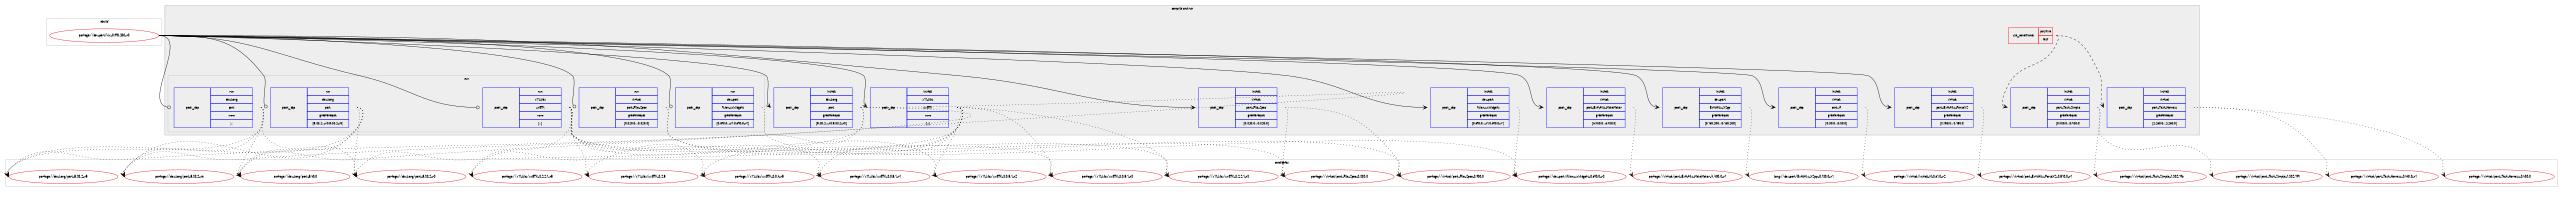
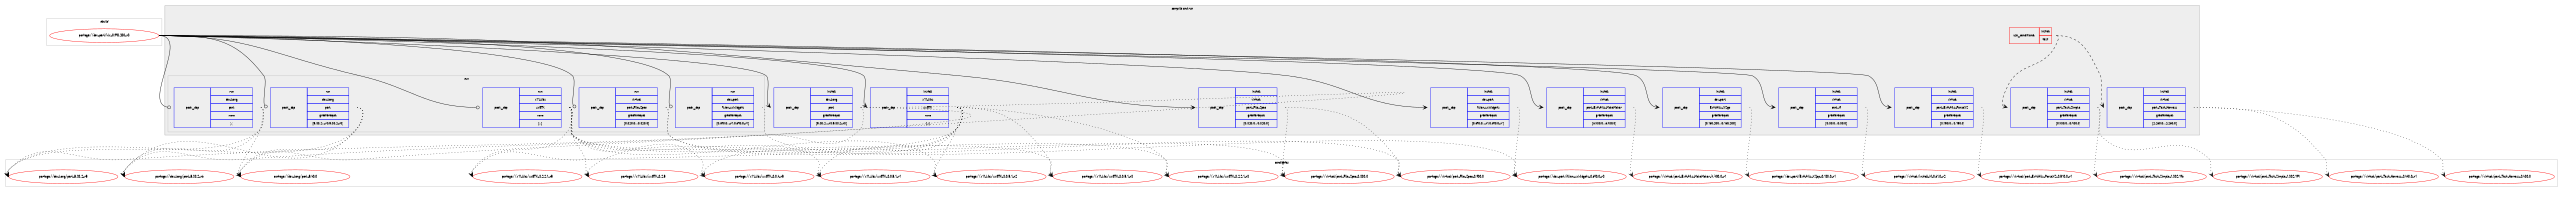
(2046, 31) -> (2045, 31)
(411, 177) -> none
(1804, 177) -> (1804, 177)
